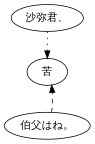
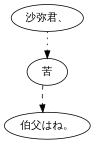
(52, 103) -> (42, 95)
